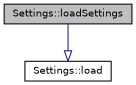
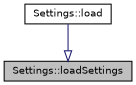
(68, 37) -> (68, 37)
